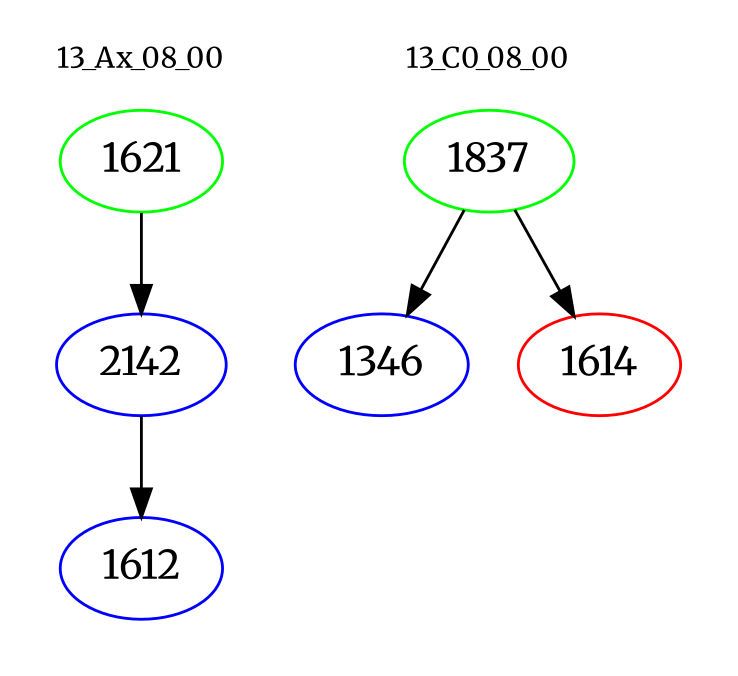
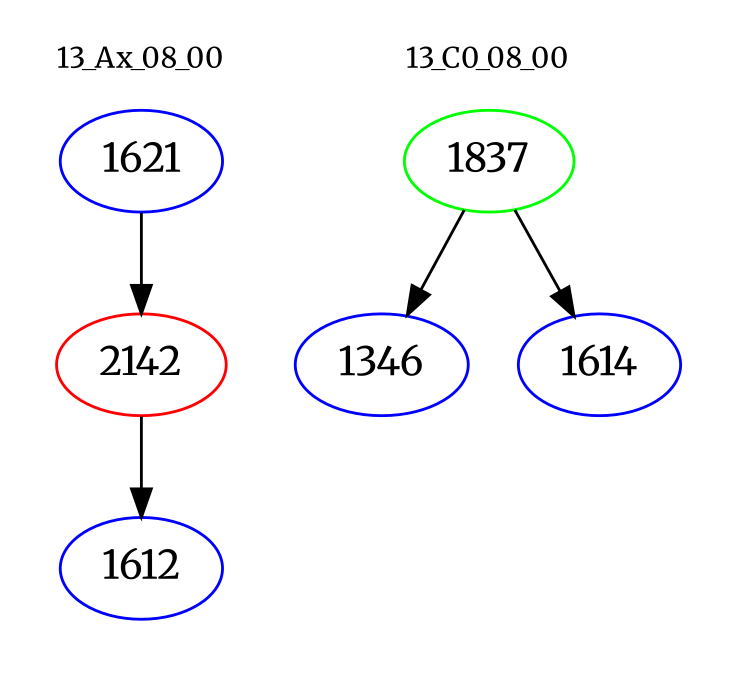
(141, 161) -> (141, 161)
(141, 365) -> (141, 365)
(599, 365) -> (599, 365)
